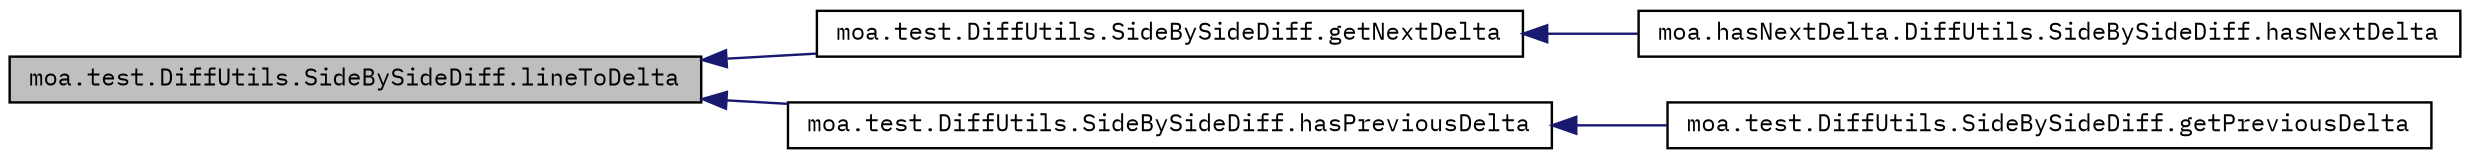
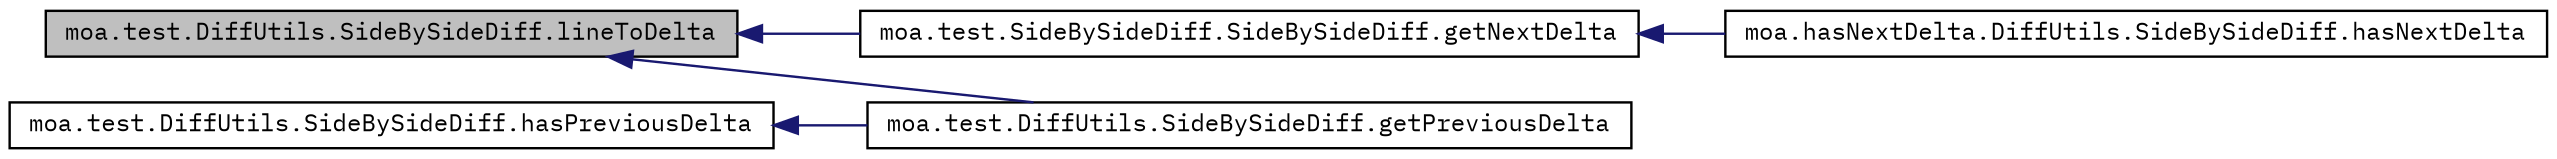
(1170, 34) -> (1249, 34)
(757, 102) -> (833, 81)
